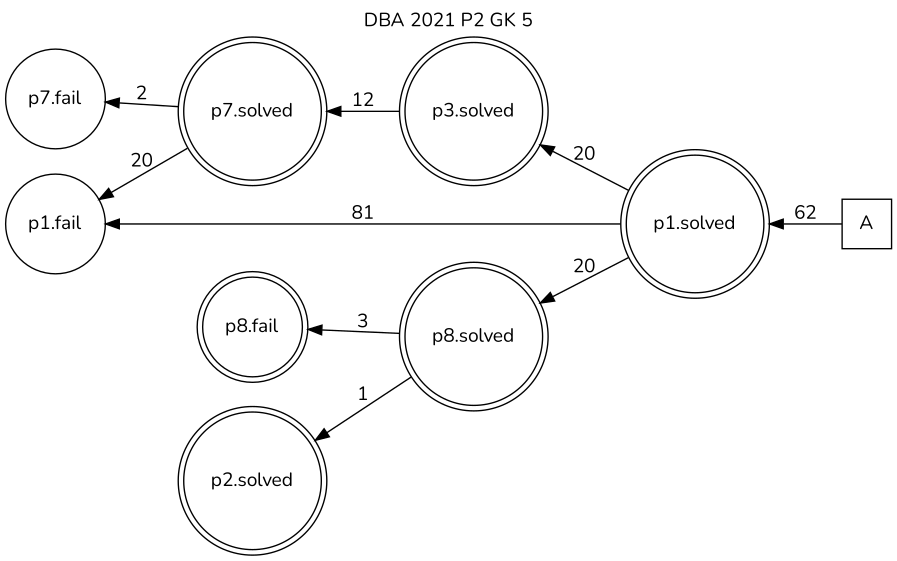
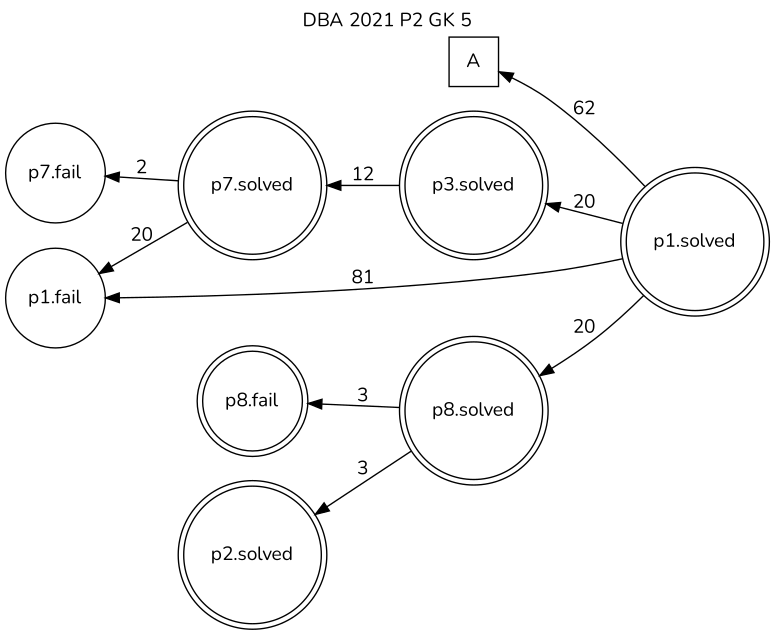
(813, 224) -> (583, 126)
(363, 395) -> (363, 469)
